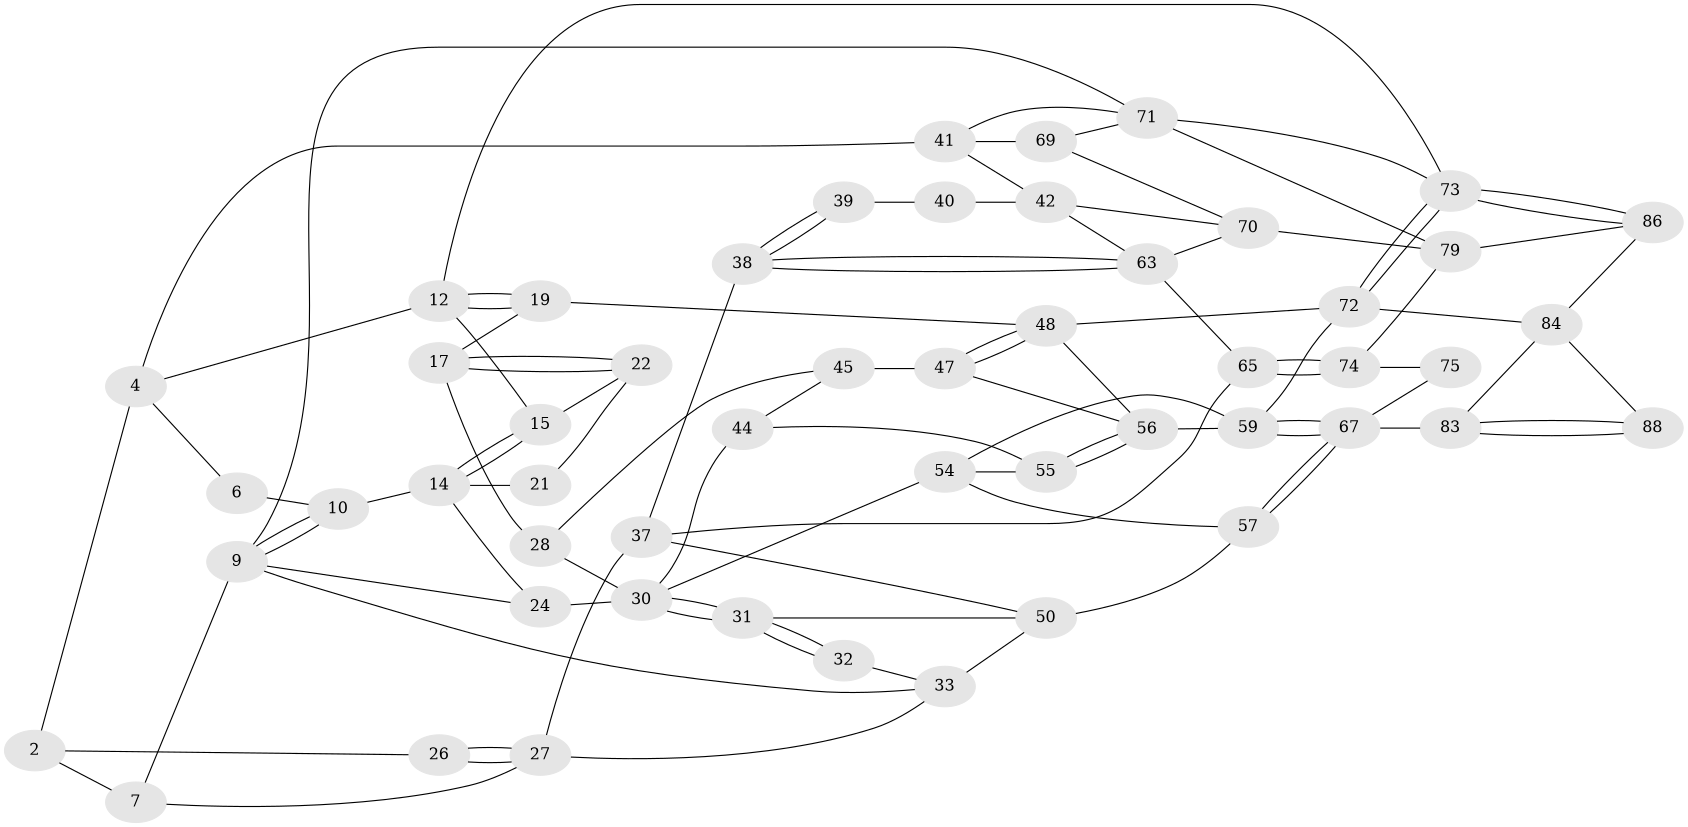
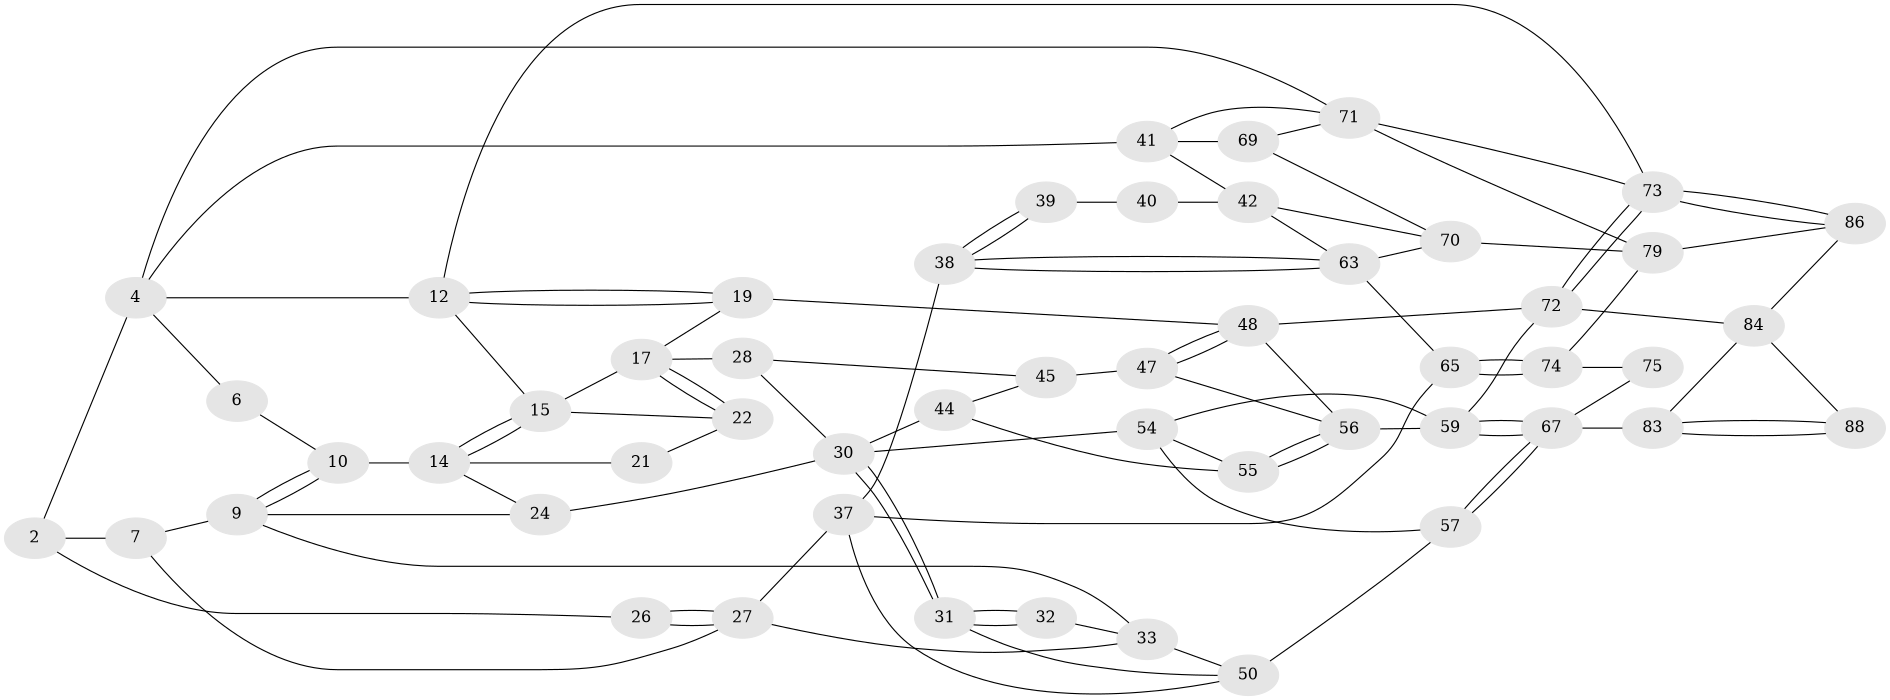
(494, 47) -> (677, 47)
none -> (591, 385)
